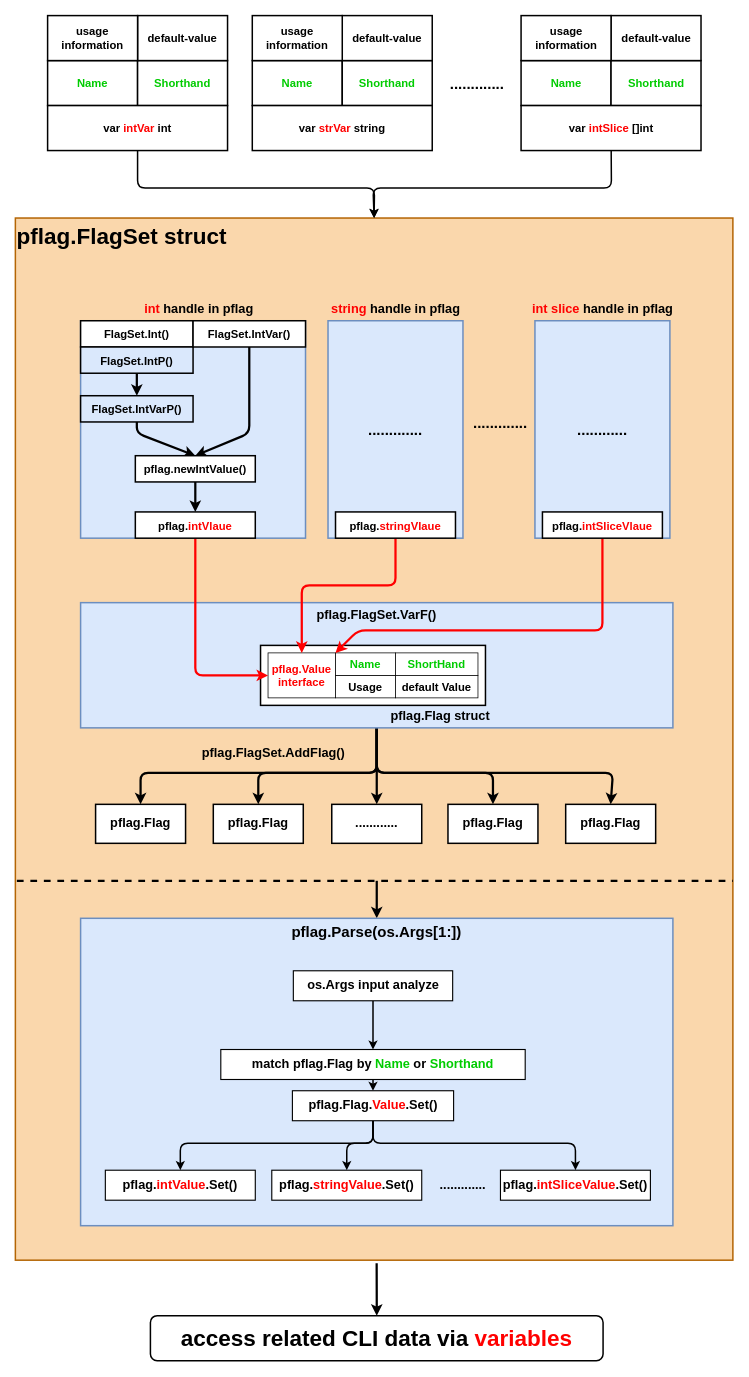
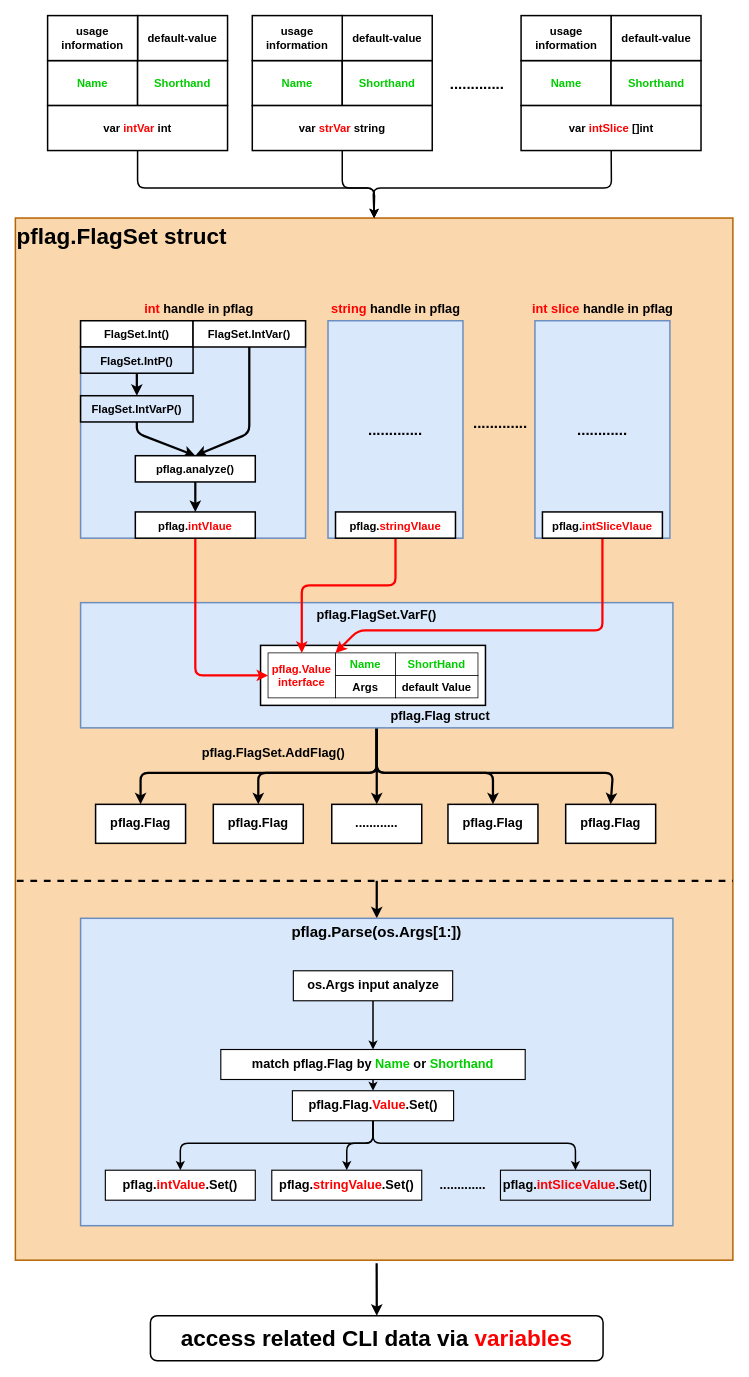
none -> (342, 167)
(195, 469) -> (195, 469)
(366, 687) -> (366, 687)
(576, 1185) -> (576, 1185)
